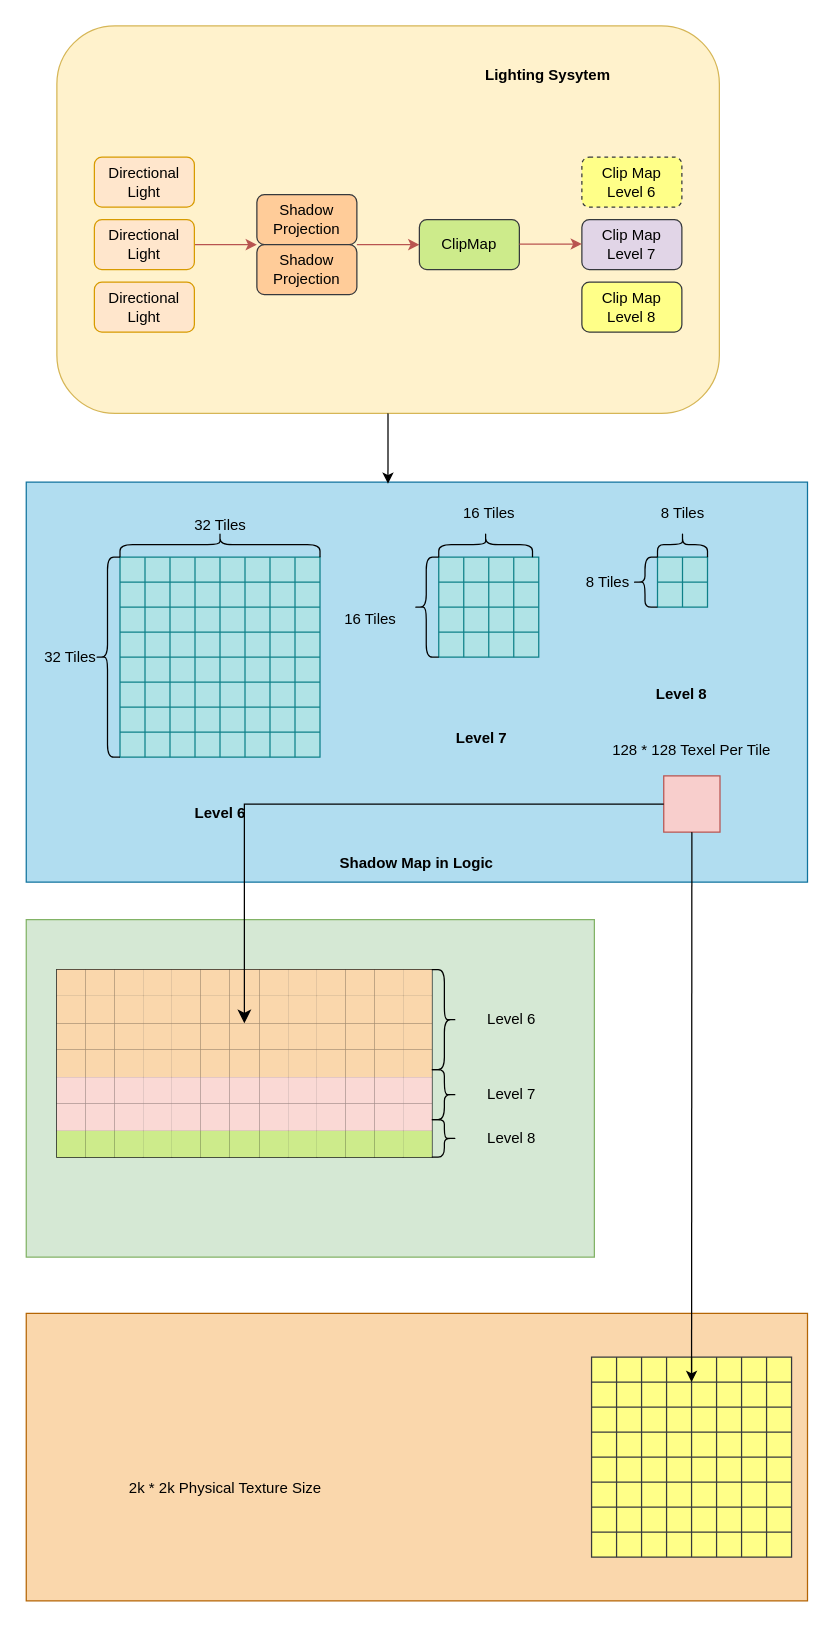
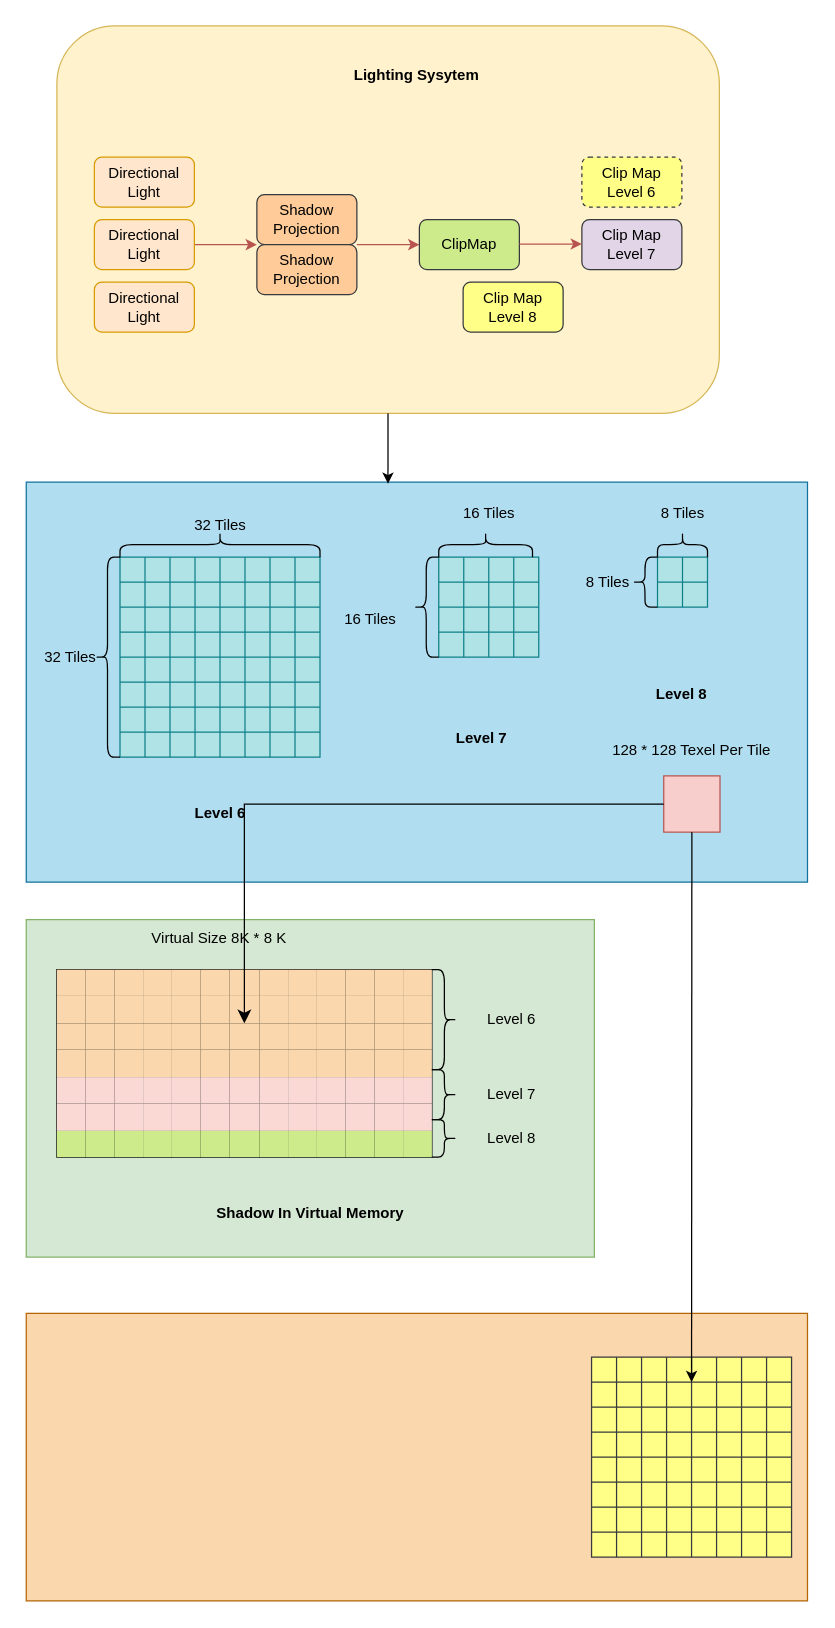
(548, 76) -> (417, 76)
(632, 307) -> (513, 307)
(417, 863) -> none
none -> (220, 938)
none -> (310, 1213)
(226, 1488) -> none
